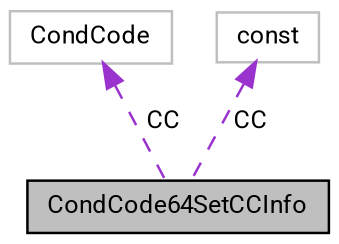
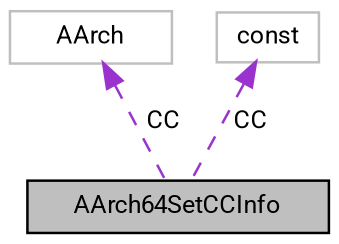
(91, 37) -> (91, 37)
(178, 207) -> (178, 207)
